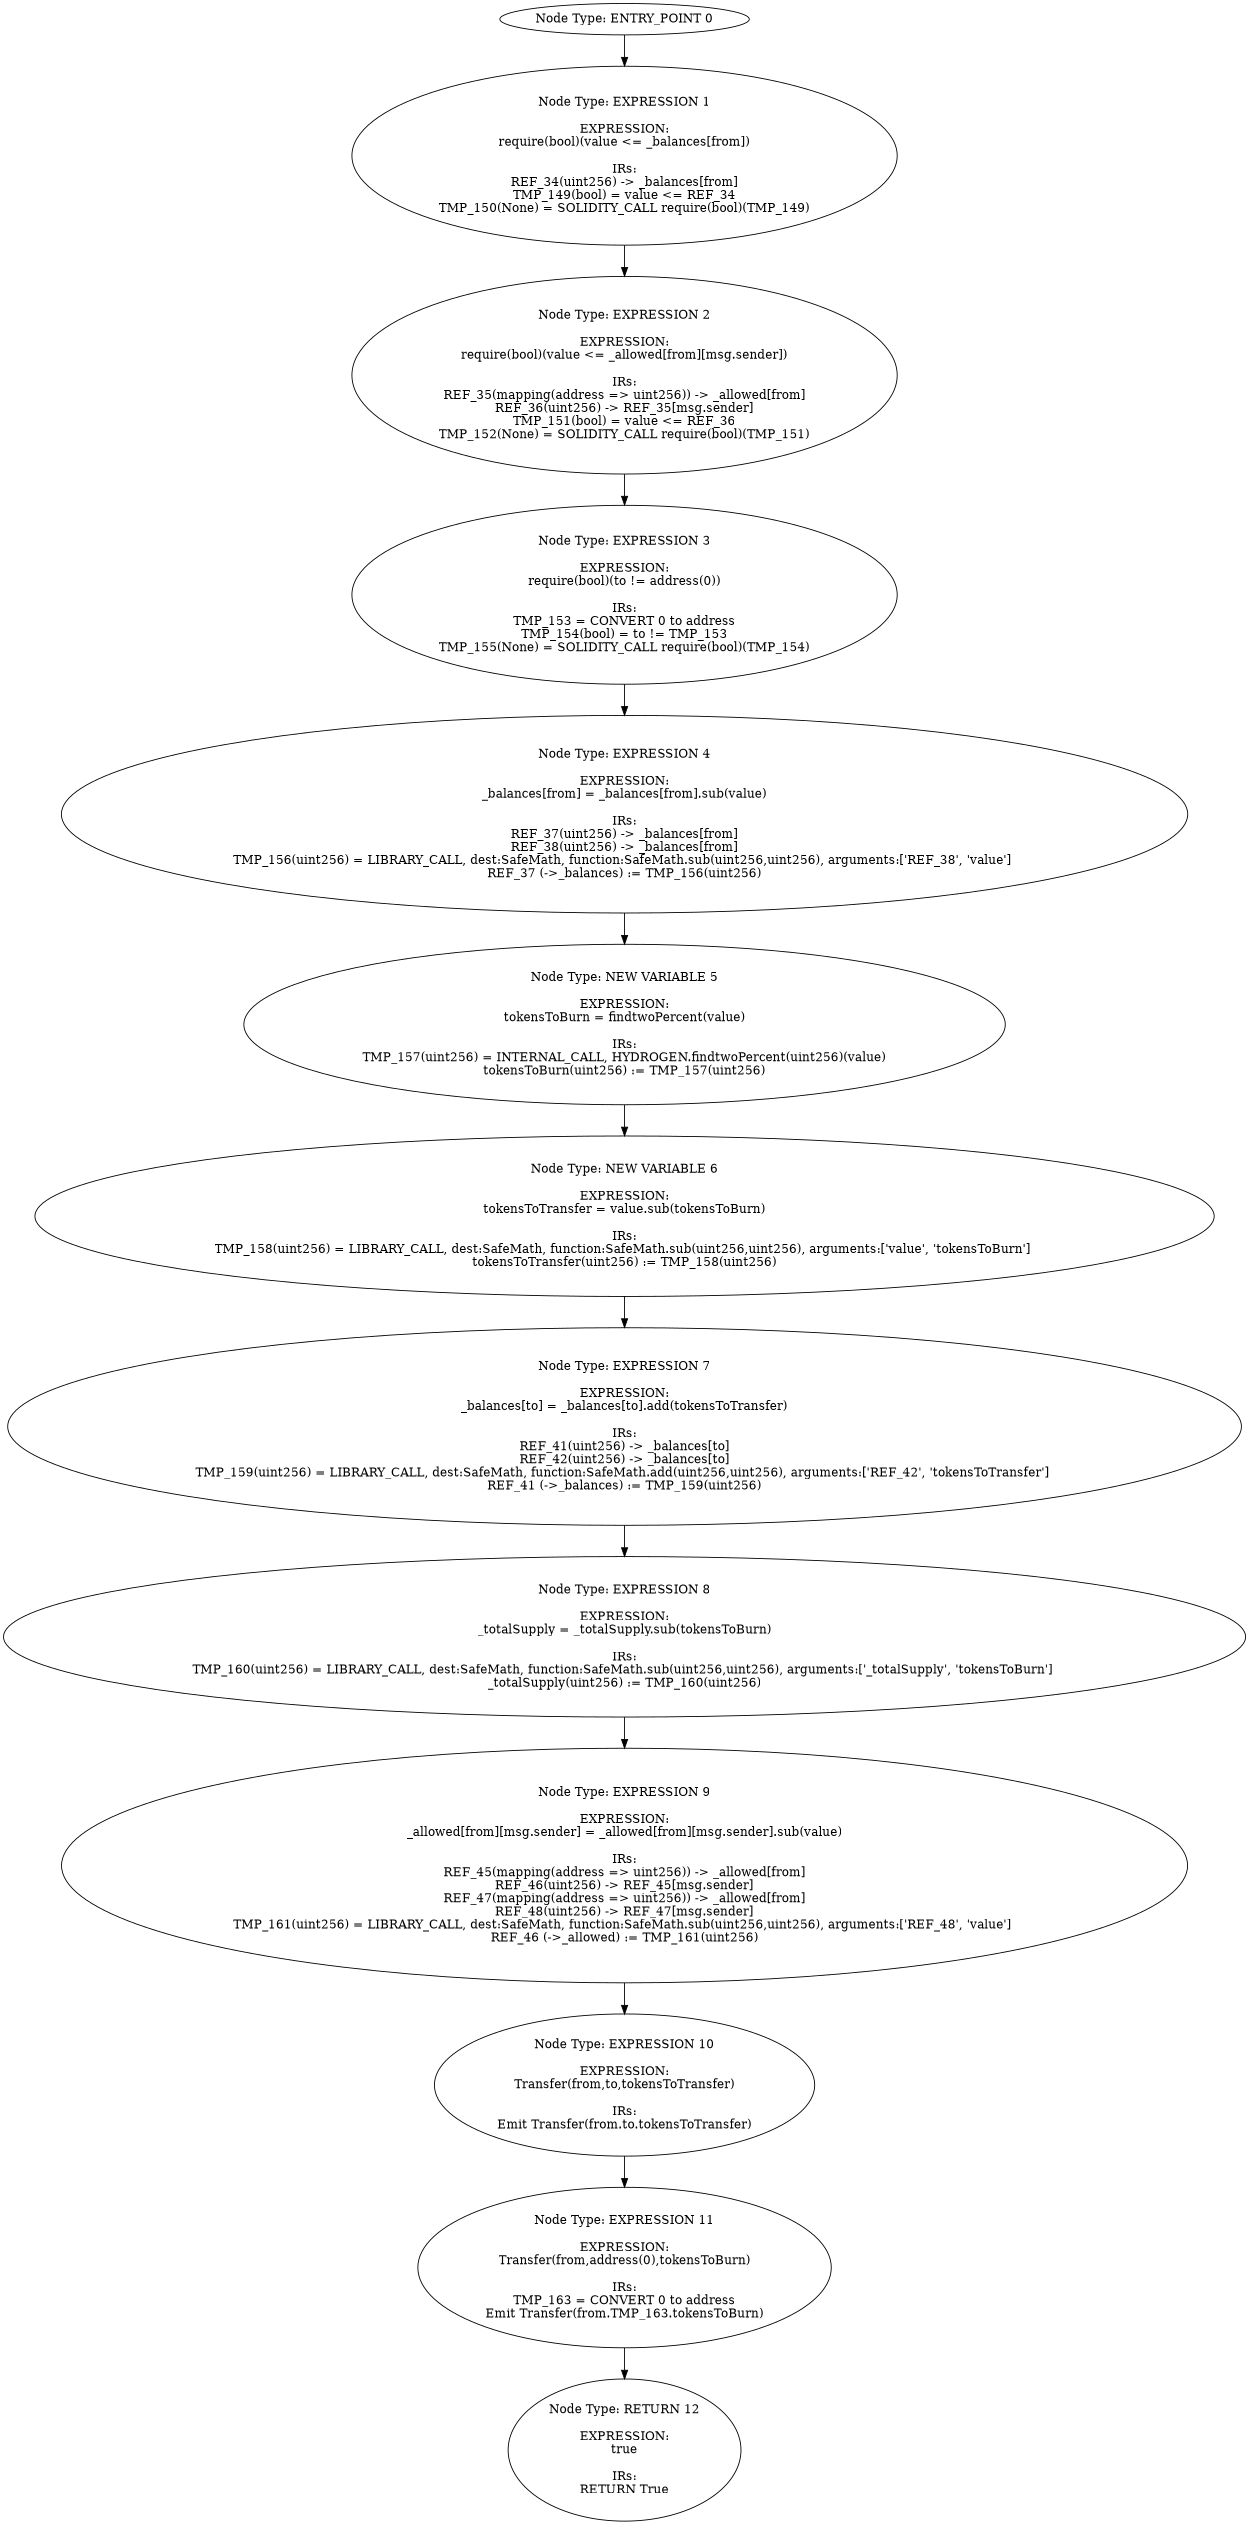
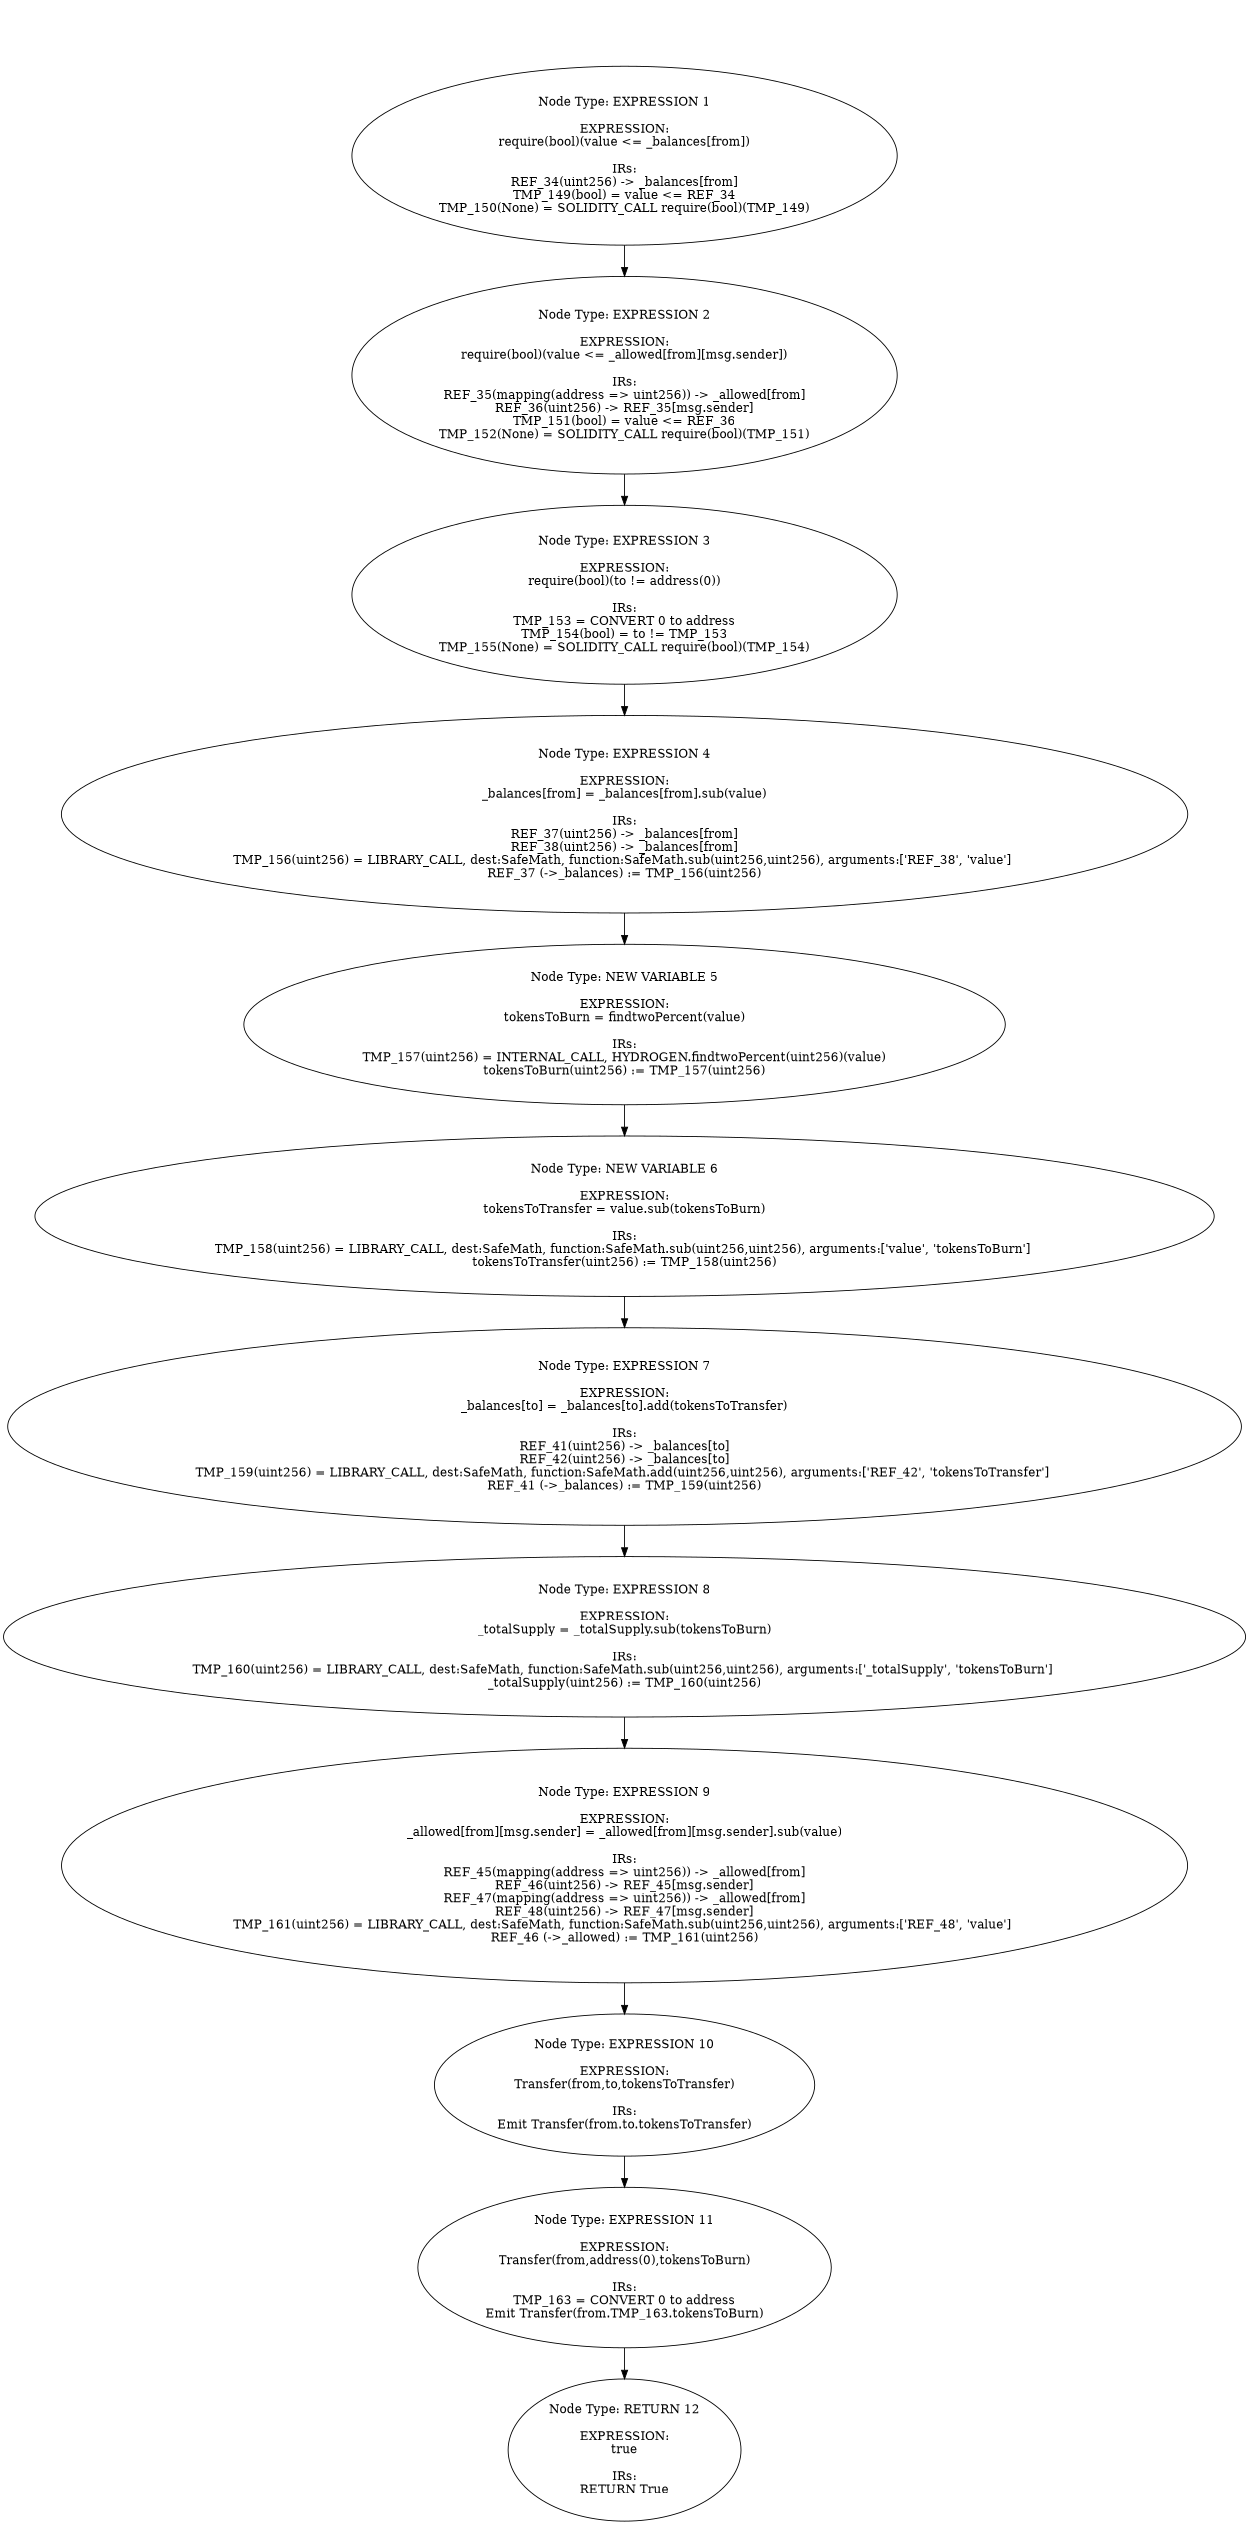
(625, 19) -> none
